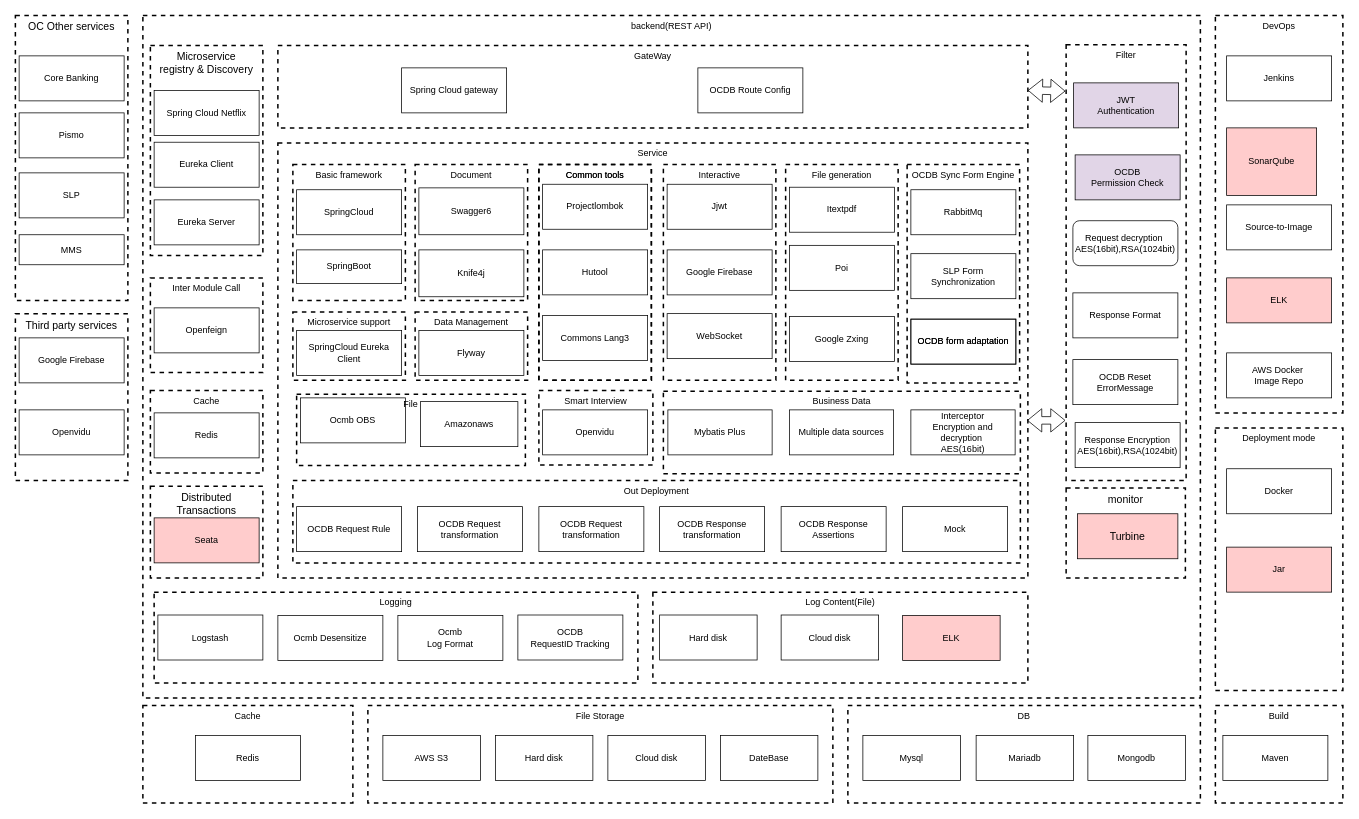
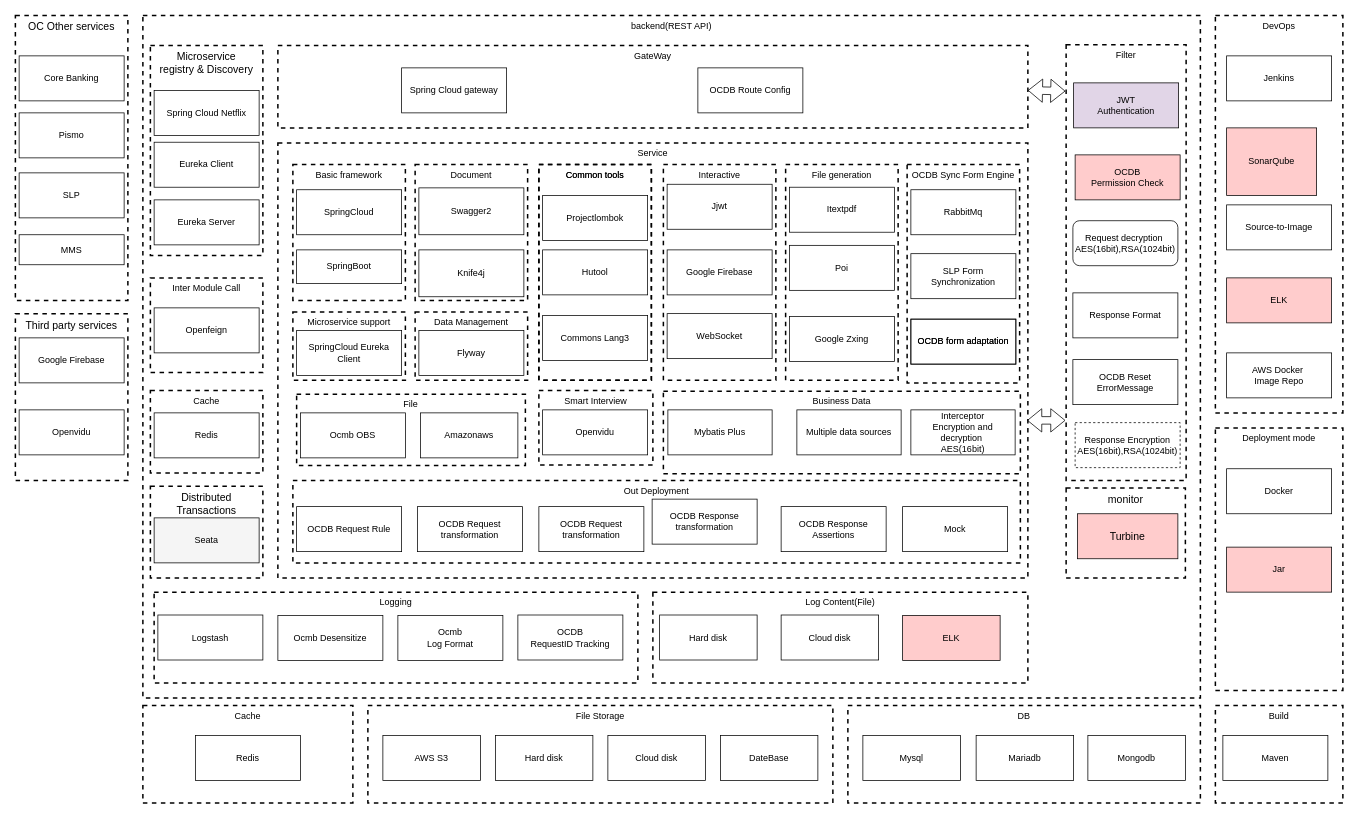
(1128, 177) -> (1128, 177)
(595, 207) -> (595, 218)
(471, 211) -> (471, 211)
(353, 420) -> (353, 435)
(469, 424) -> (469, 435)
(842, 432) -> (849, 432)
(1128, 445) -> (1128, 445)
(712, 529) -> (705, 522)
(207, 540) -> (207, 540)
